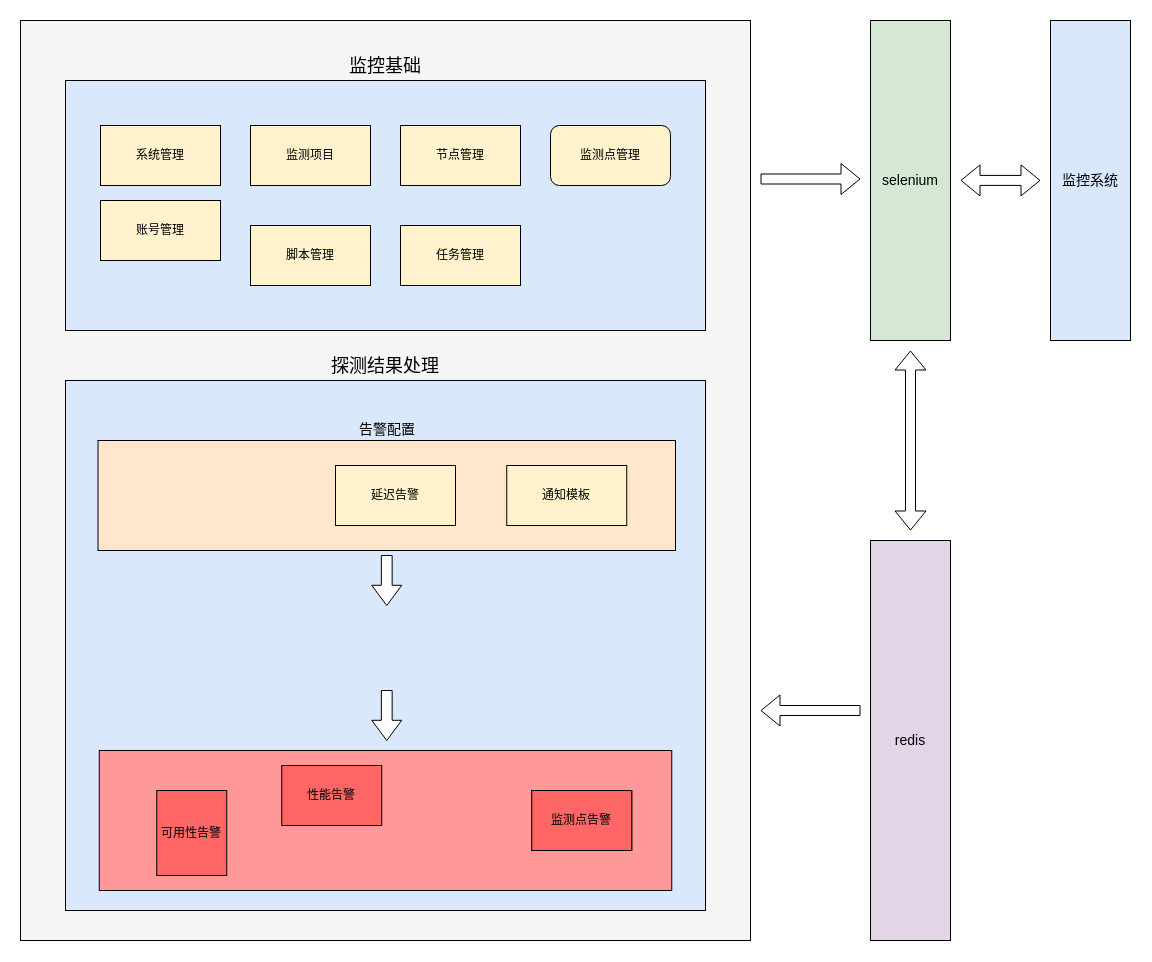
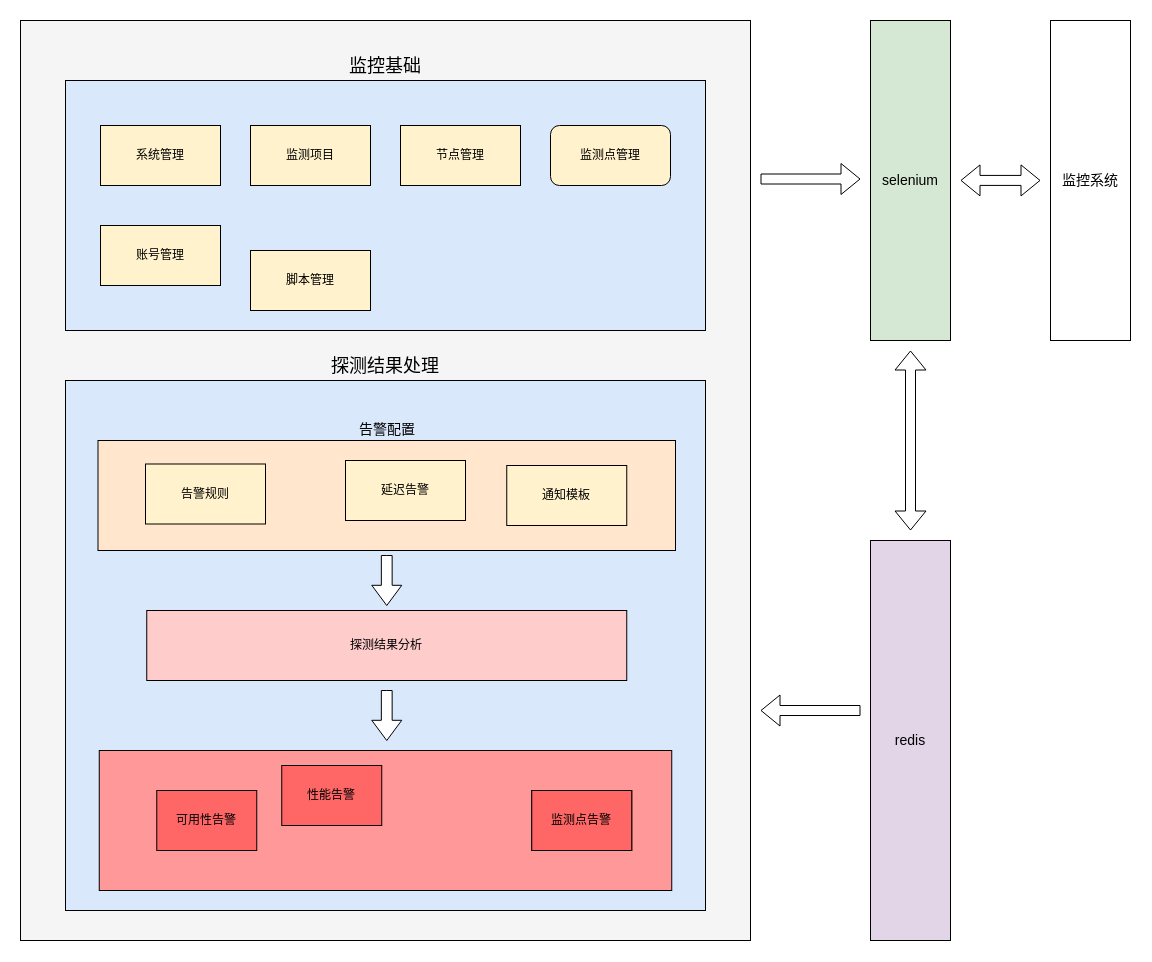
(1091, 181) -> (1091, 181)
(161, 231) -> (161, 256)
(311, 256) -> (311, 281)
(461, 256) -> none
none -> (206, 494)
(396, 496) -> (406, 491)
none -> (387, 646)
(192, 833) -> (207, 821)
